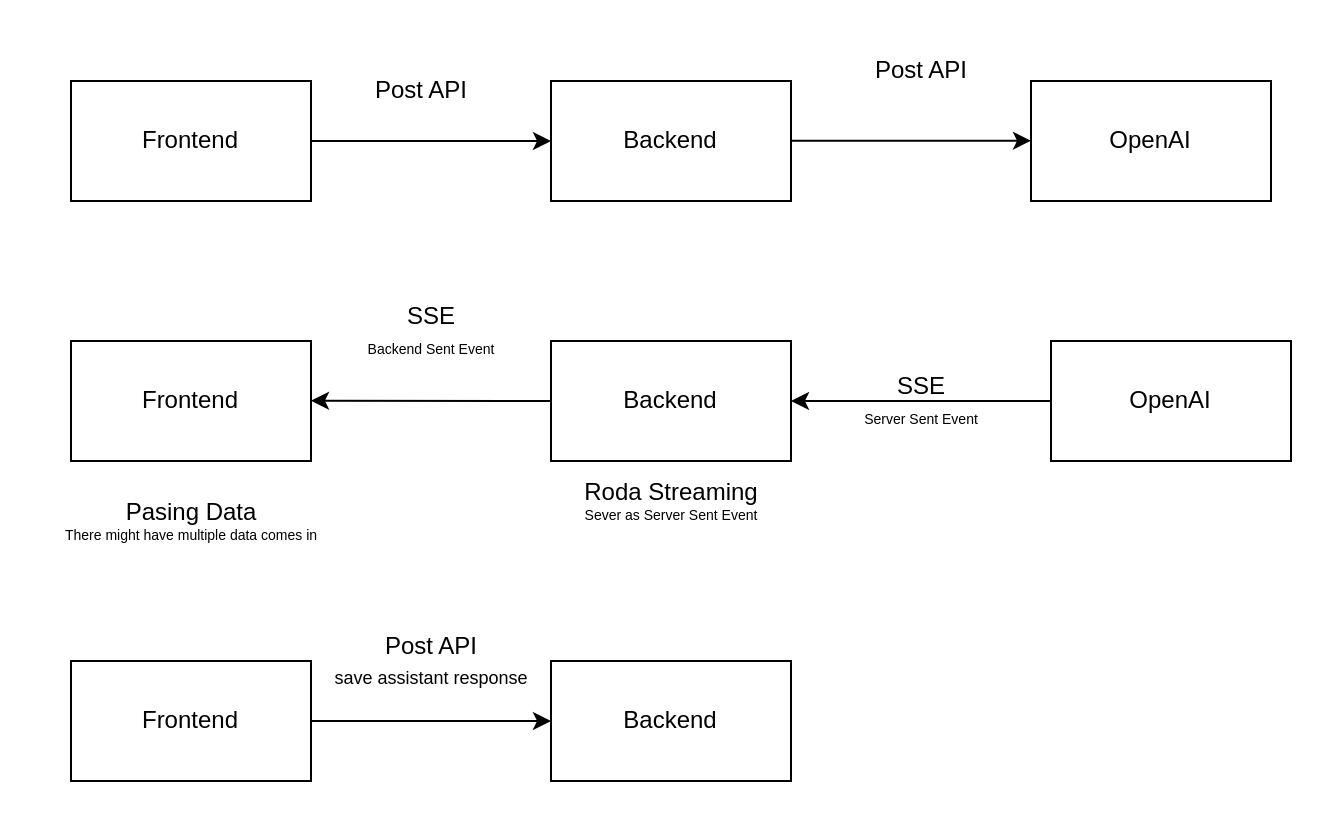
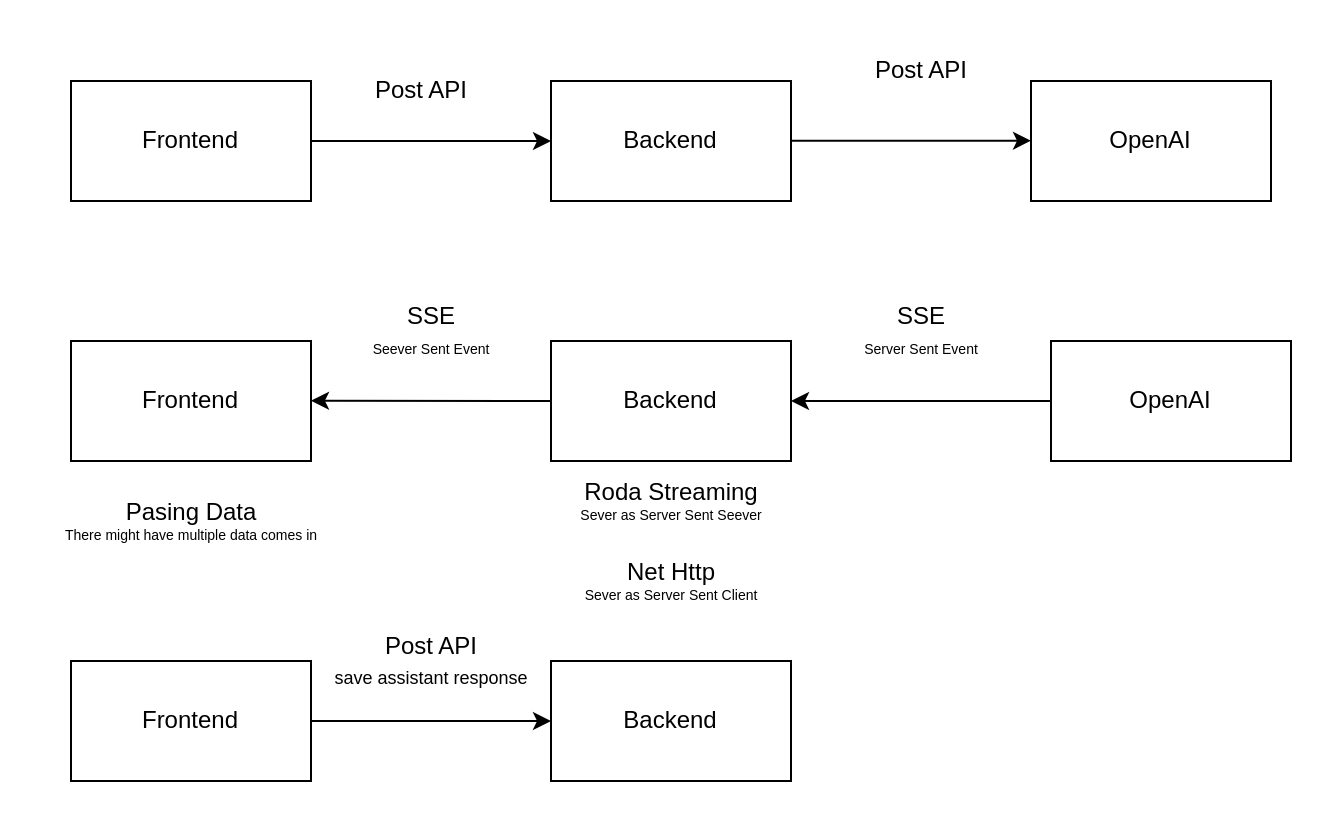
(432, 331) -> (432, 331)
(921, 401) -> (921, 331)
(672, 501) -> (672, 501)
none -> (671, 581)
